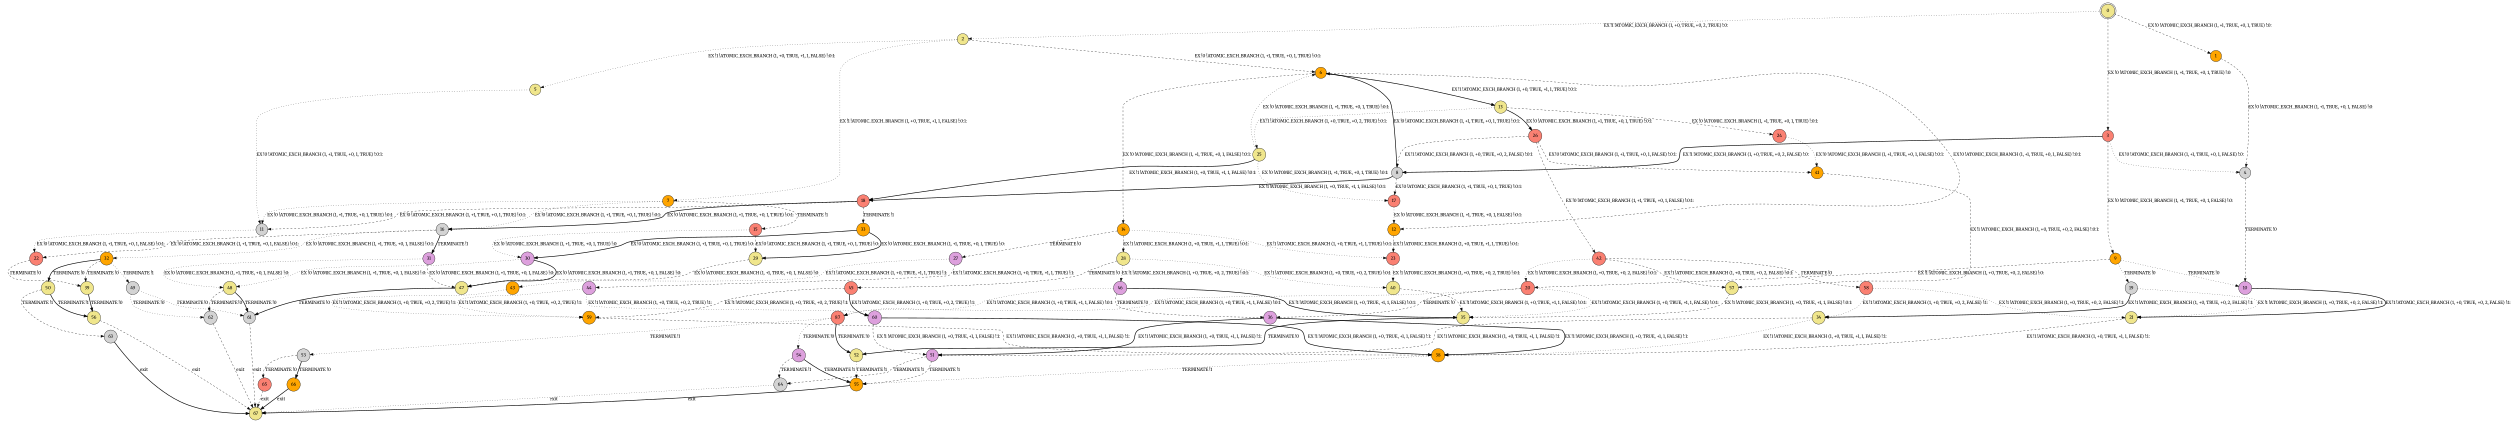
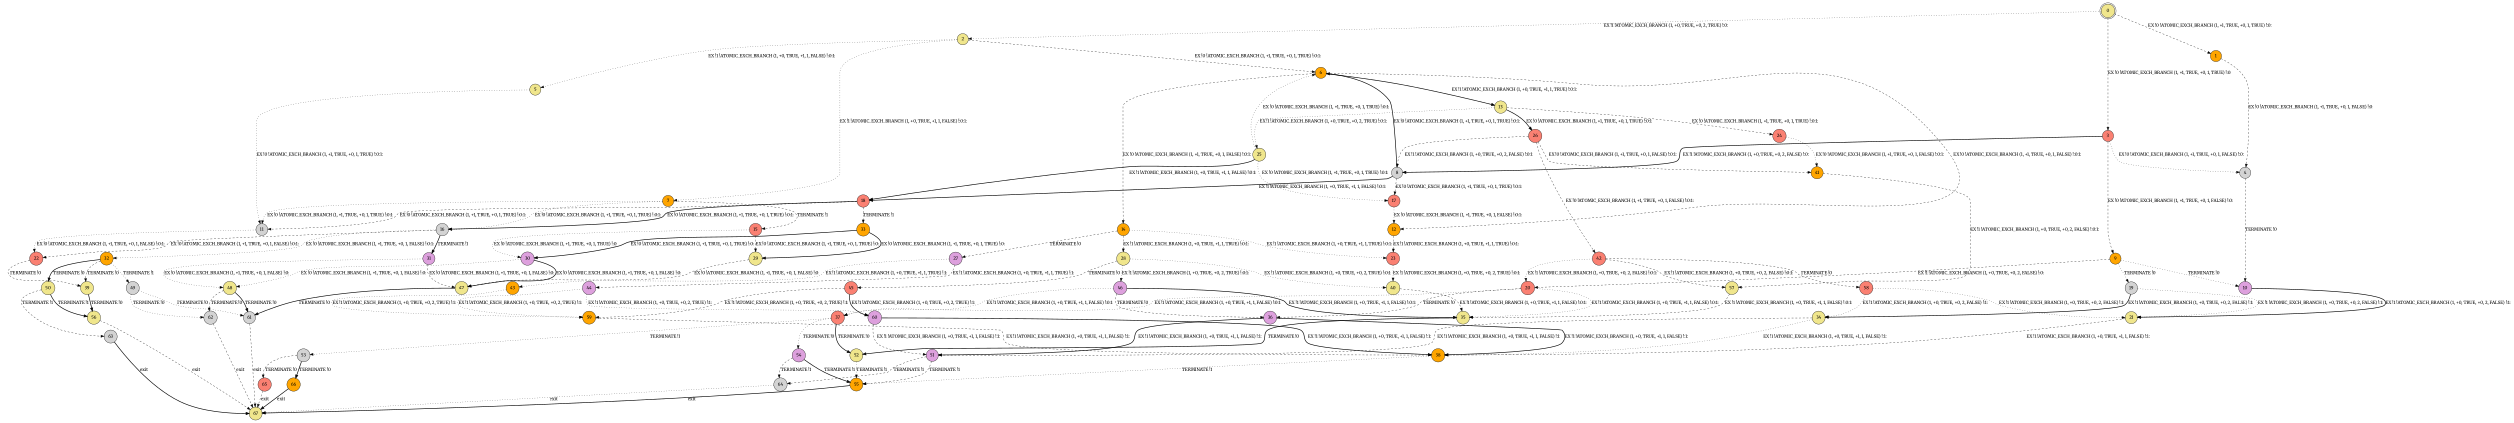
(838, 318) -> (838, 318)
